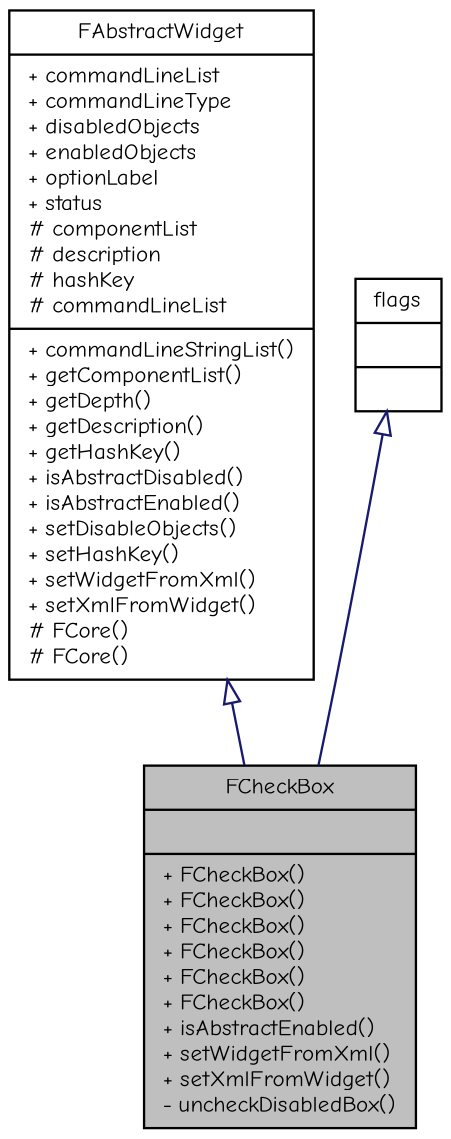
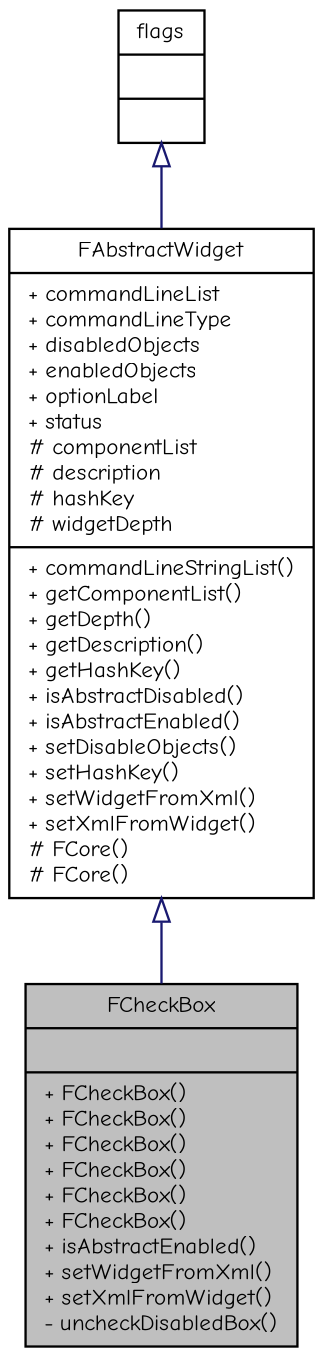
(128, 306) -> (101, 524)
(352, 600) -> (161, 197)
